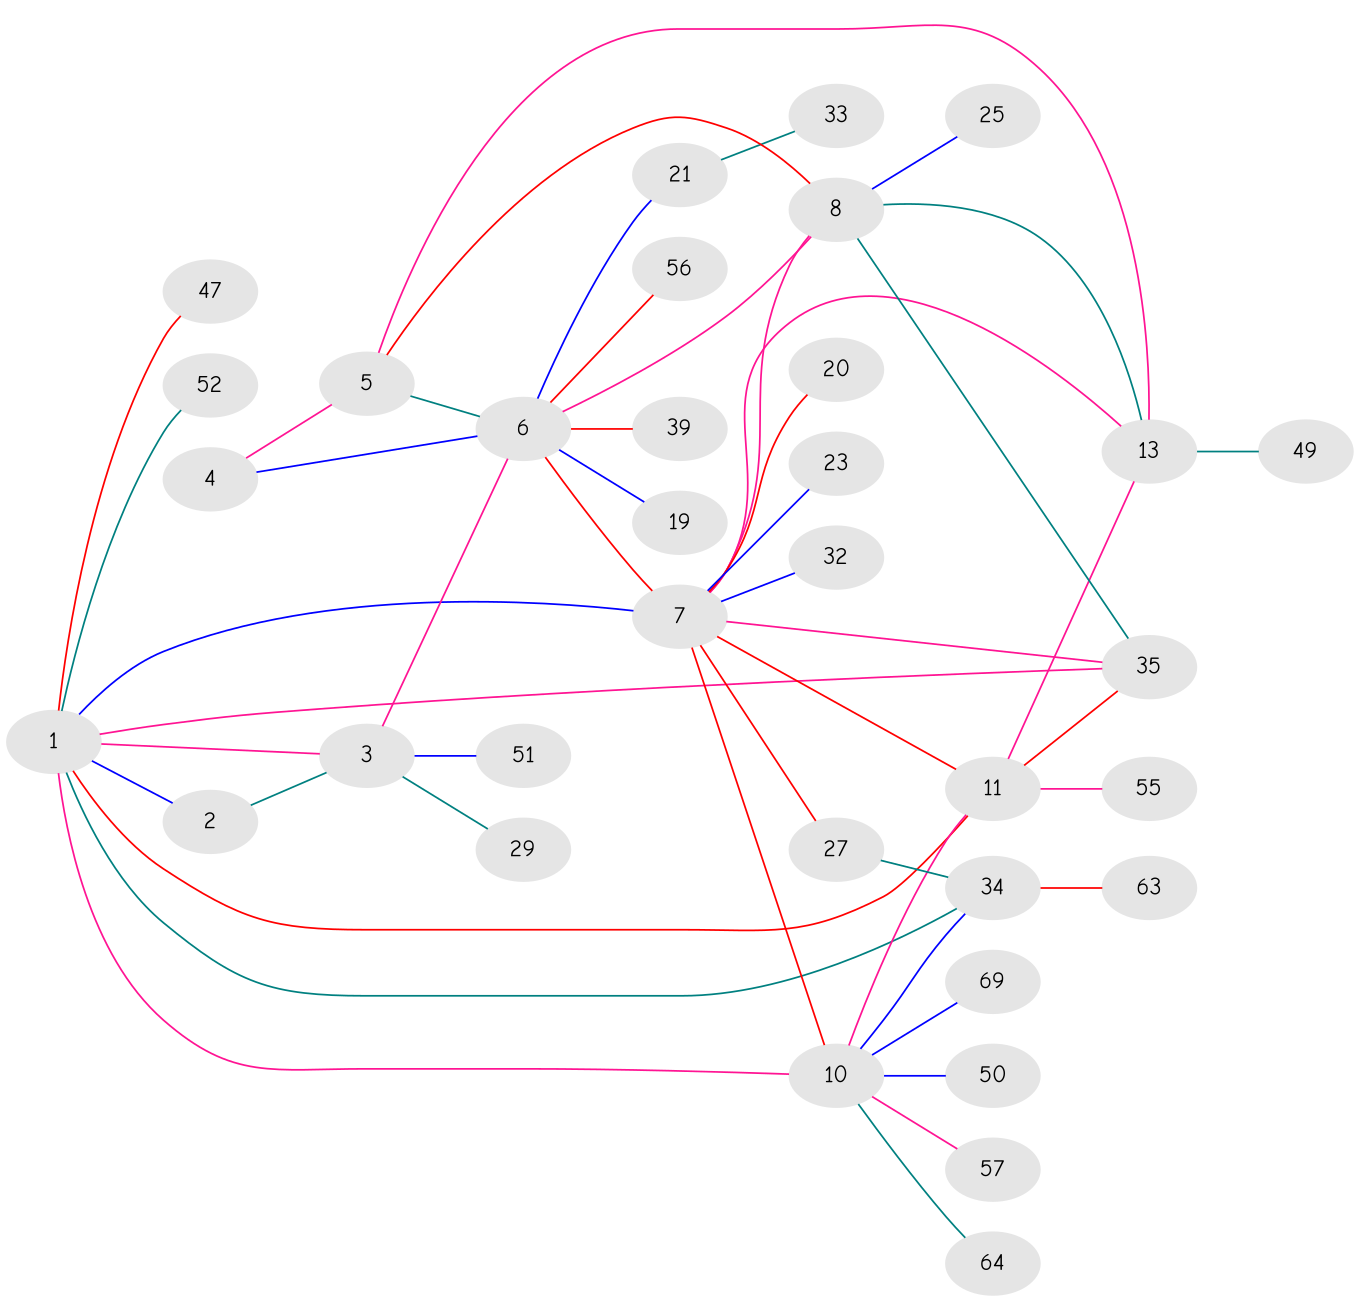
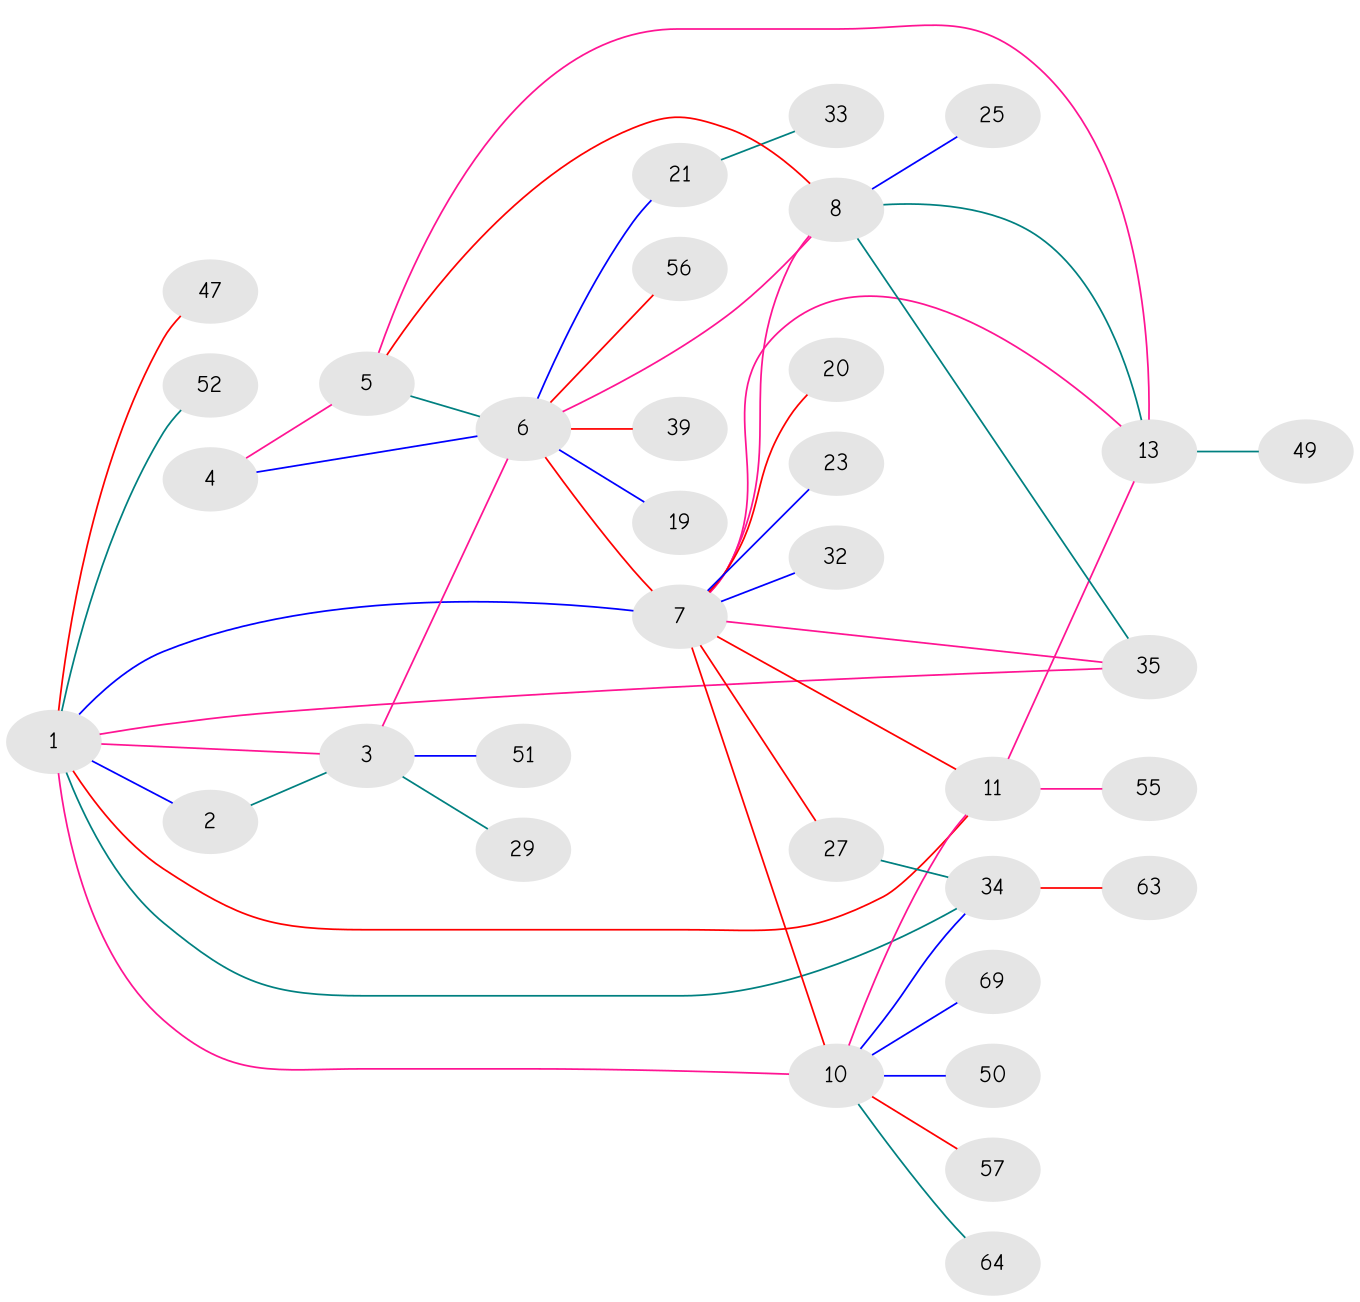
(1071, 728) -> none
(915, 1123) -> (915, 1123)
